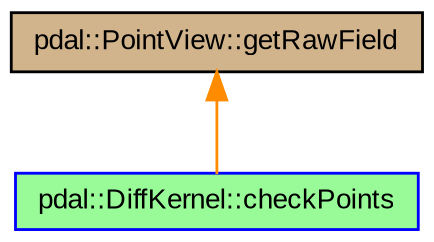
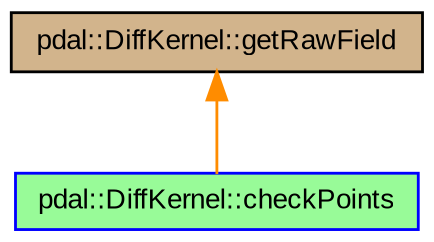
(217, 42) -> (217, 42)
